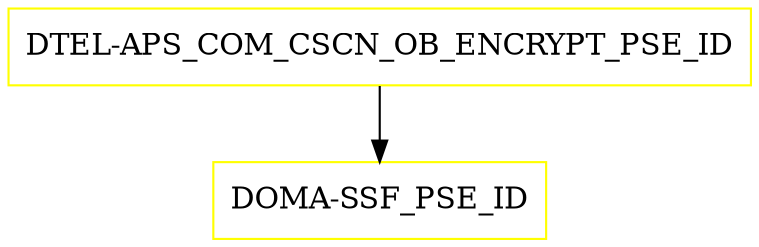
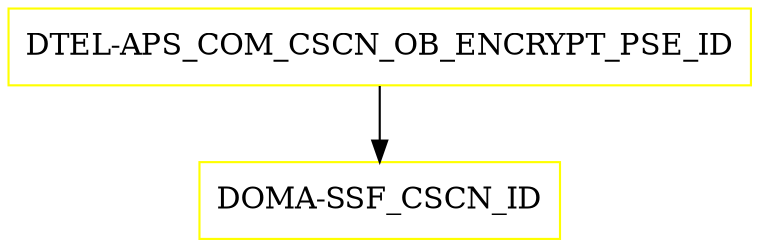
(380, 201) -> (380, 201)
